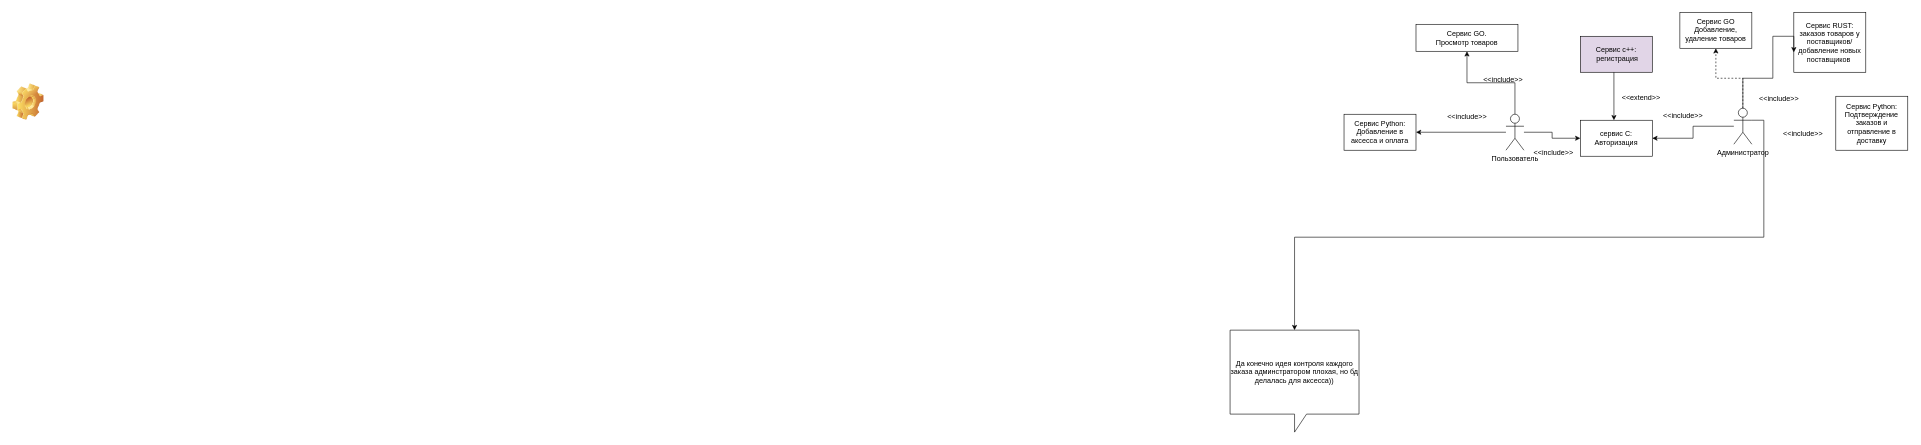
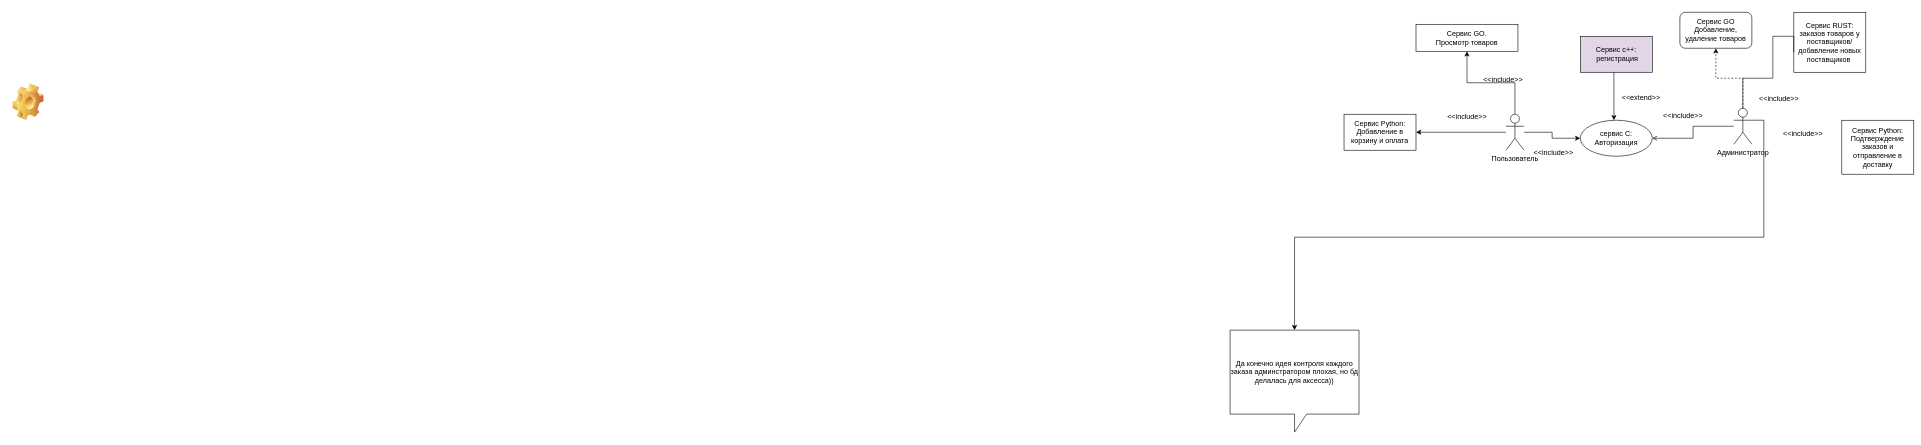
(1716, 30) -> (1716, 30)
(1794, 46) -> (1794, 48)
(1872, 123) -> (1878, 147)
(1380, 132) -> (1380, 132)
(1617, 138) -> (1617, 138)
(1658, 138) -> (1656, 138)
